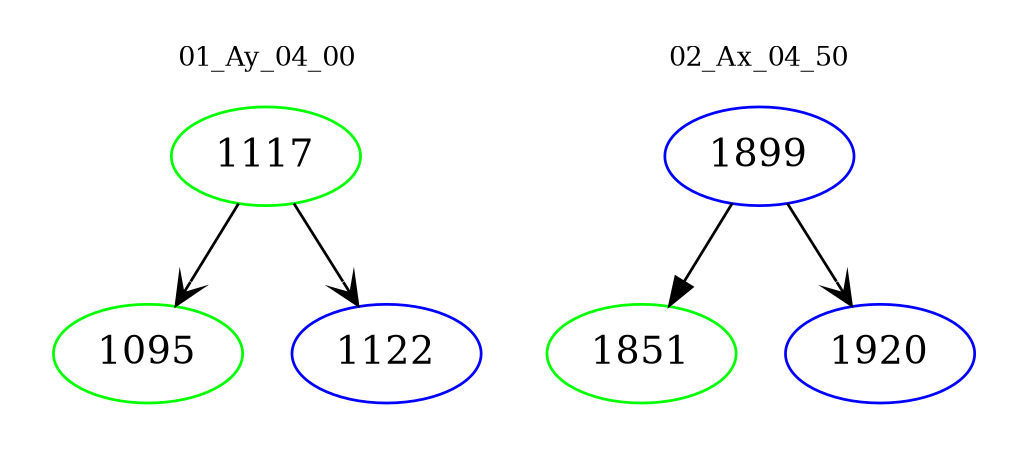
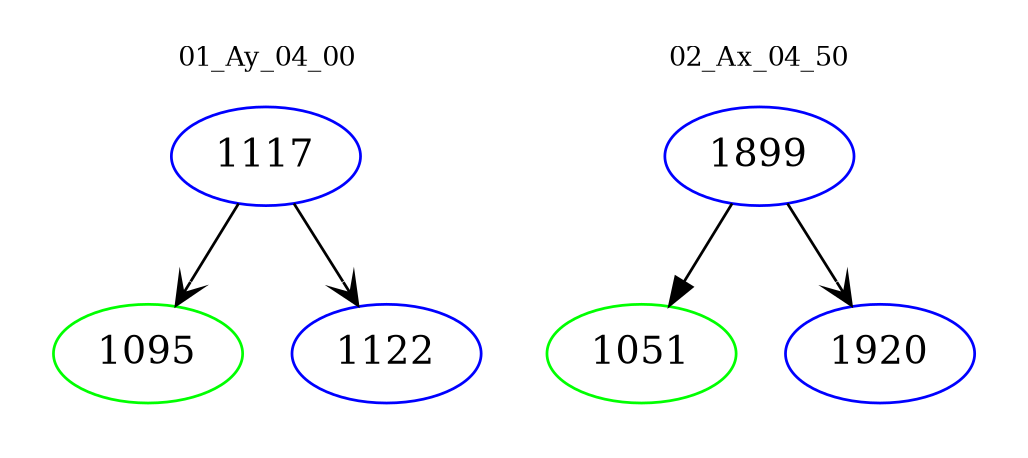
(266, 156) -> (266, 156)
(642, 354) -> (642, 354)
